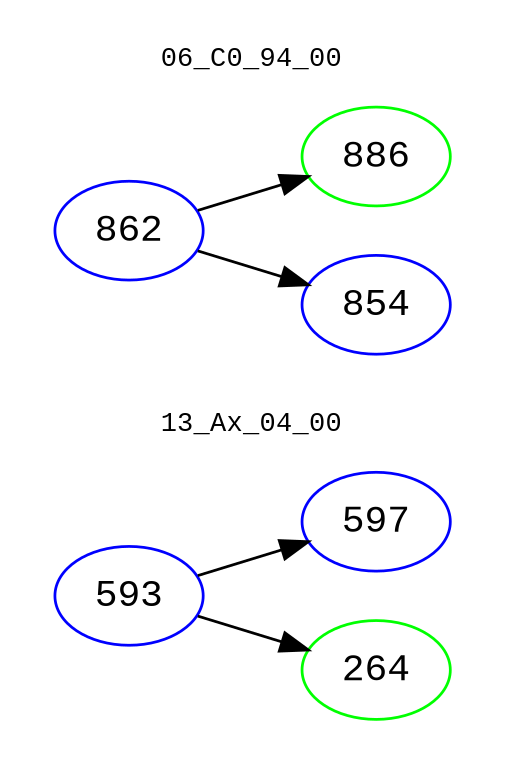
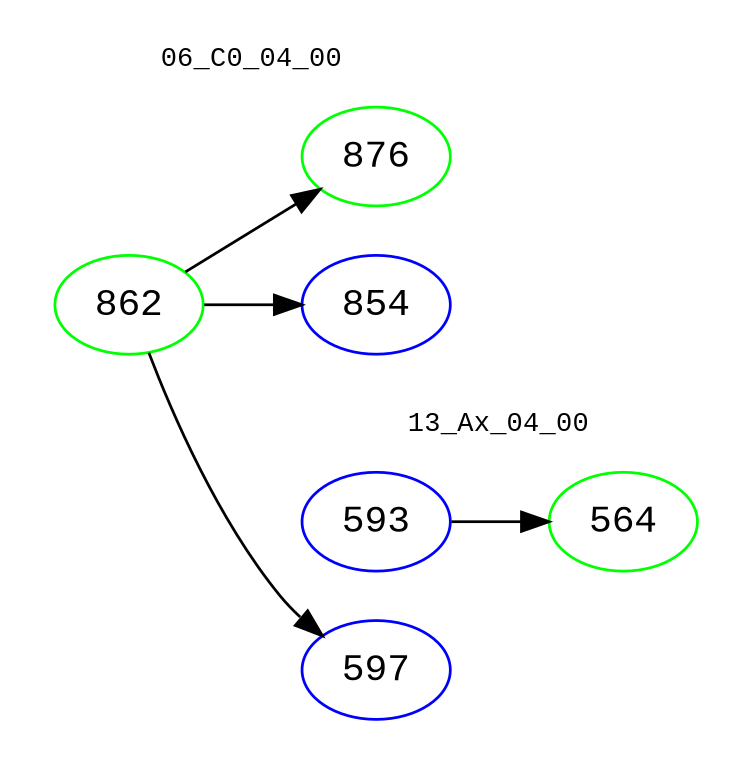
(253, 59) -> (253, 59)
(376, 157) -> (376, 157)
(129, 231) -> (129, 305)
(240, 563) -> (212, 492)
(376, 670) -> (623, 522)
